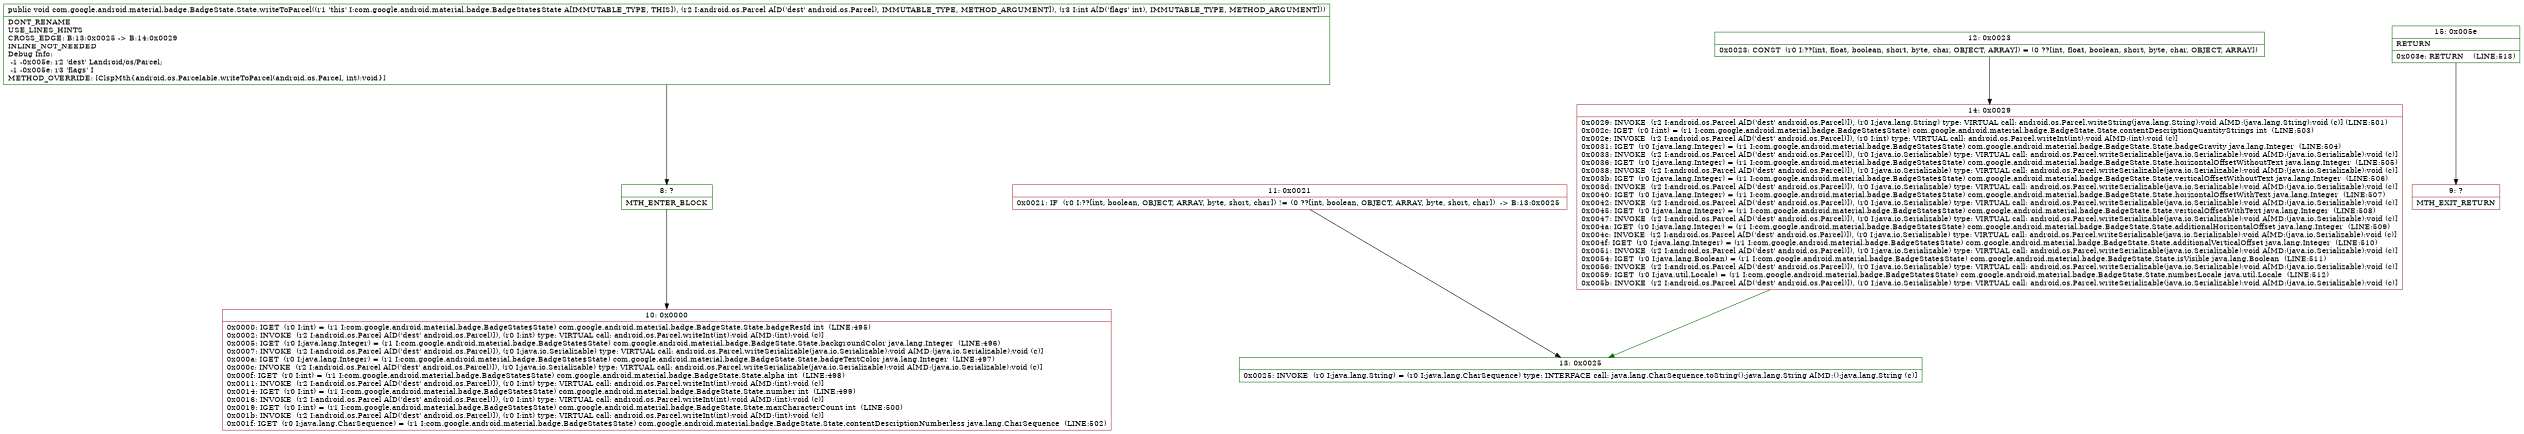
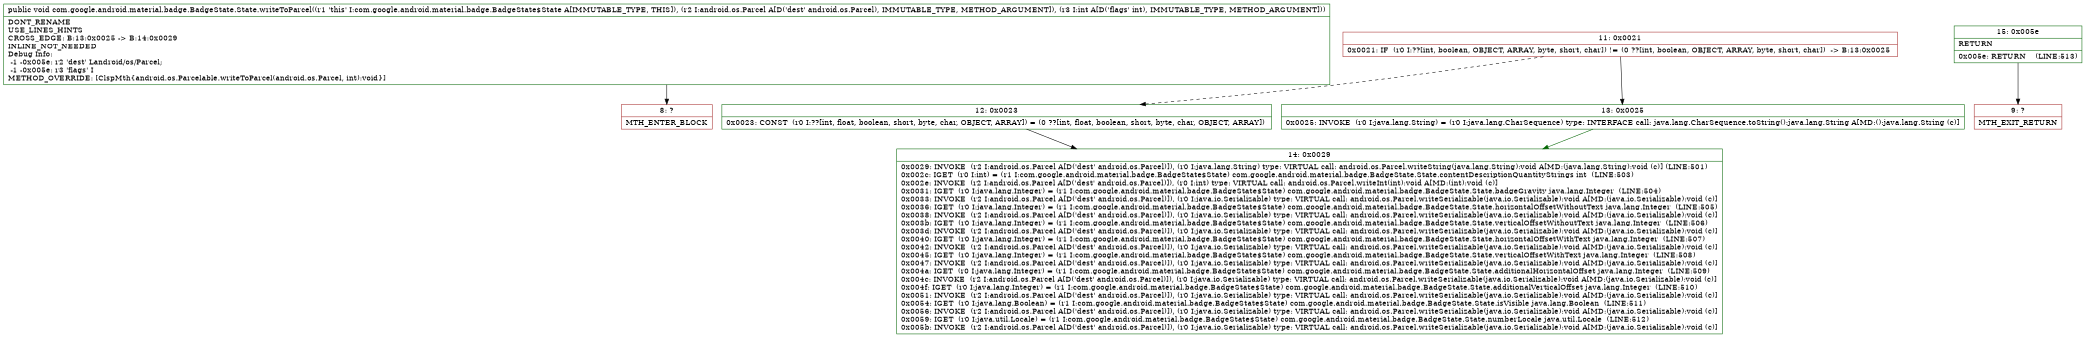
(2456, 56) -> (2018, 56)
none -> (1345, 84)
(667, 197) -> (667, 117)
(1990, 197) -> (1310, 241)
(1692, 322) -> (1571, 138)
(667, 370) -> none
